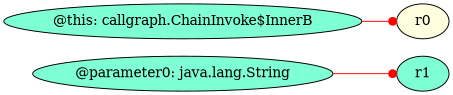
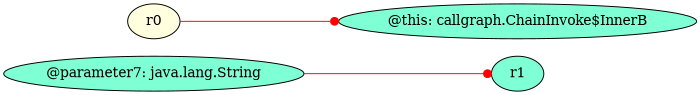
(375, 21) -> (255, 21)
(183, 74) -> (154, 74)
